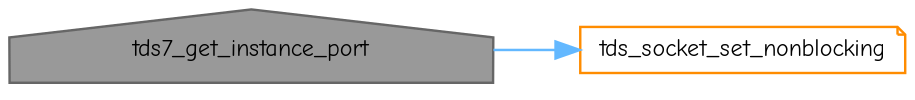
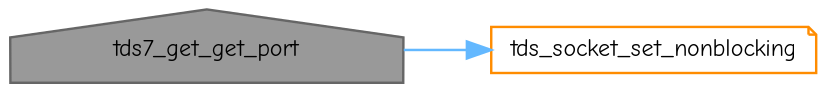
(251, 50) -> (207, 50)
